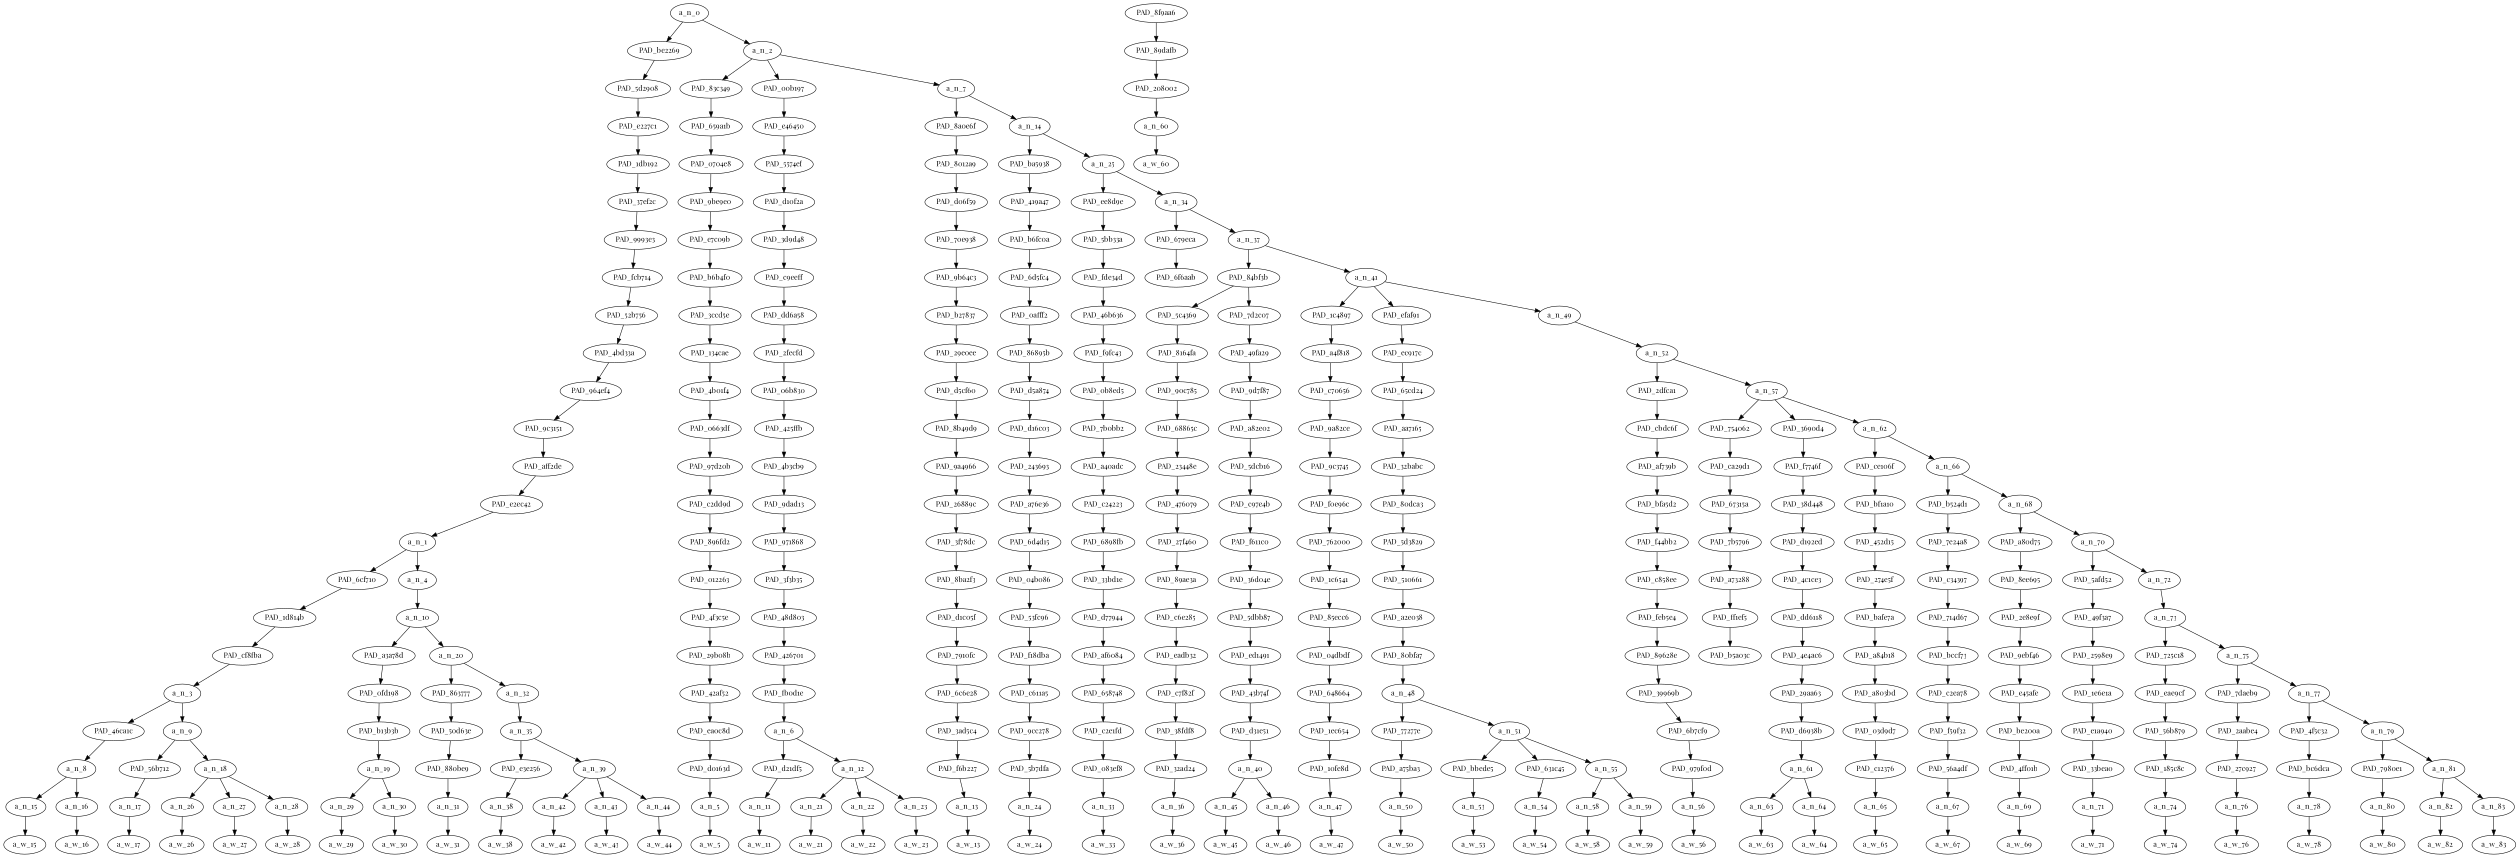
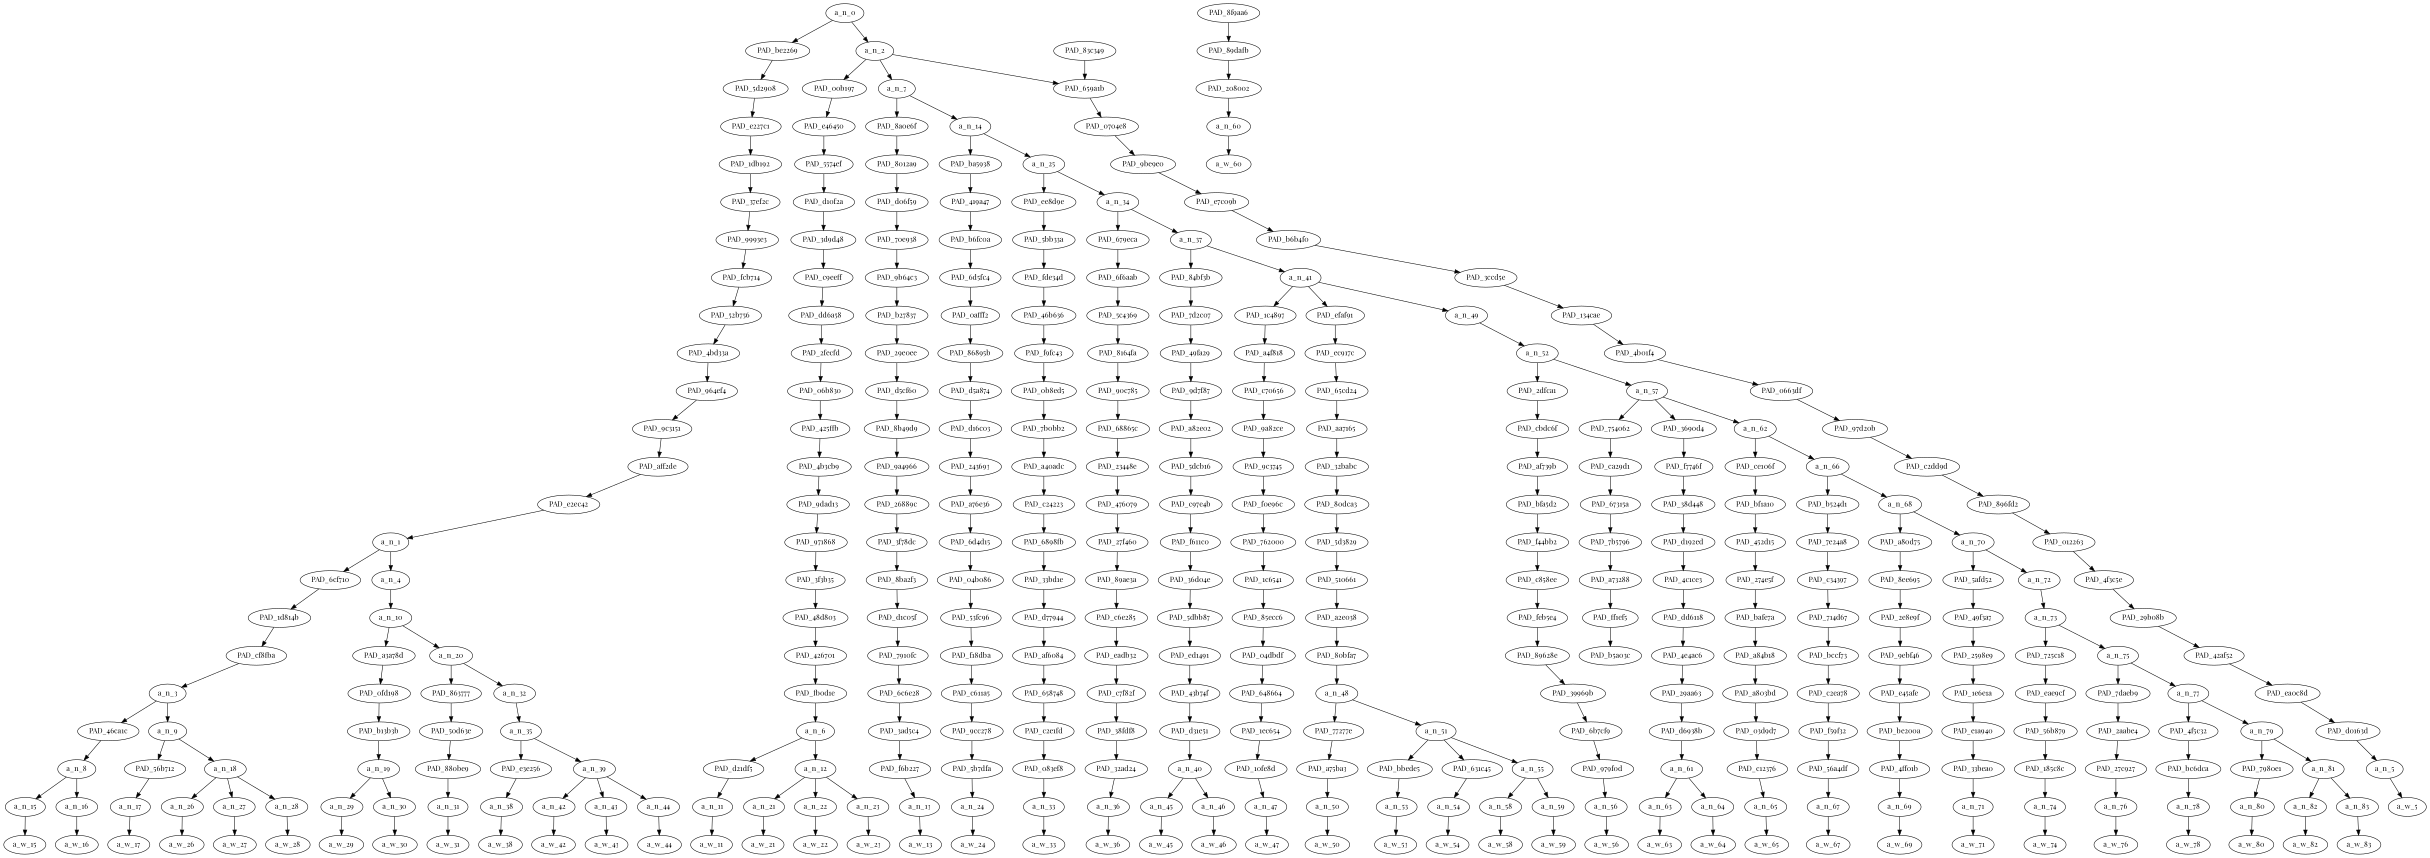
(740, 68) -> (973, 69)
(1215, 295) -> (1118, 294)
